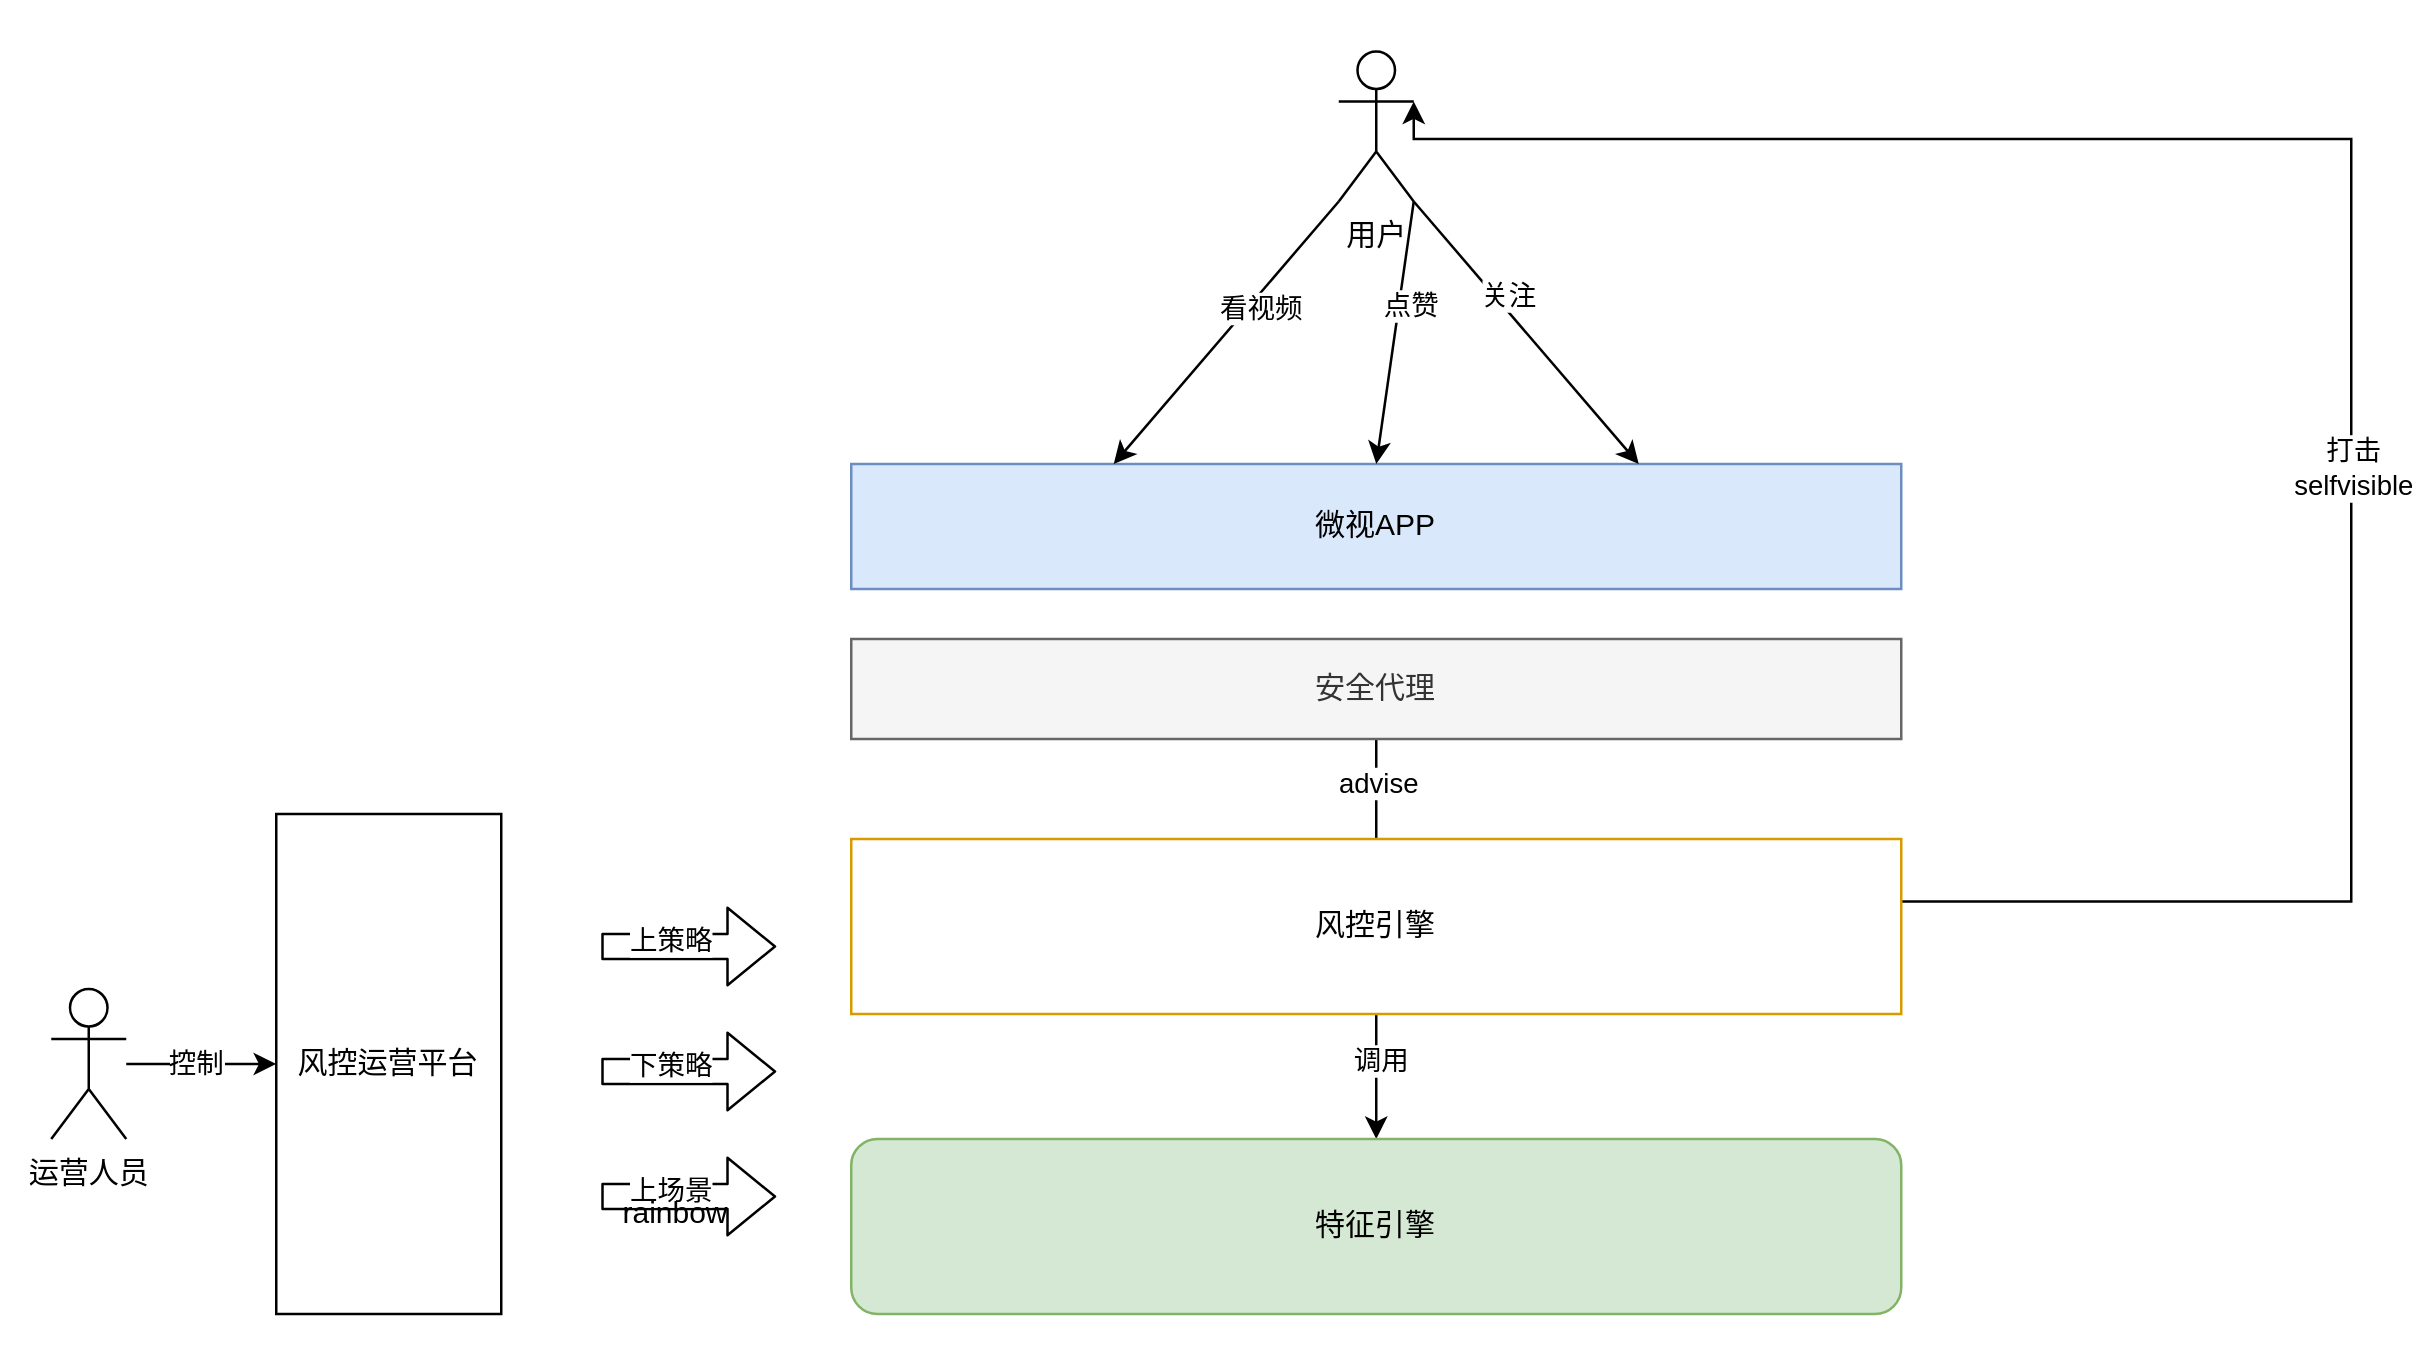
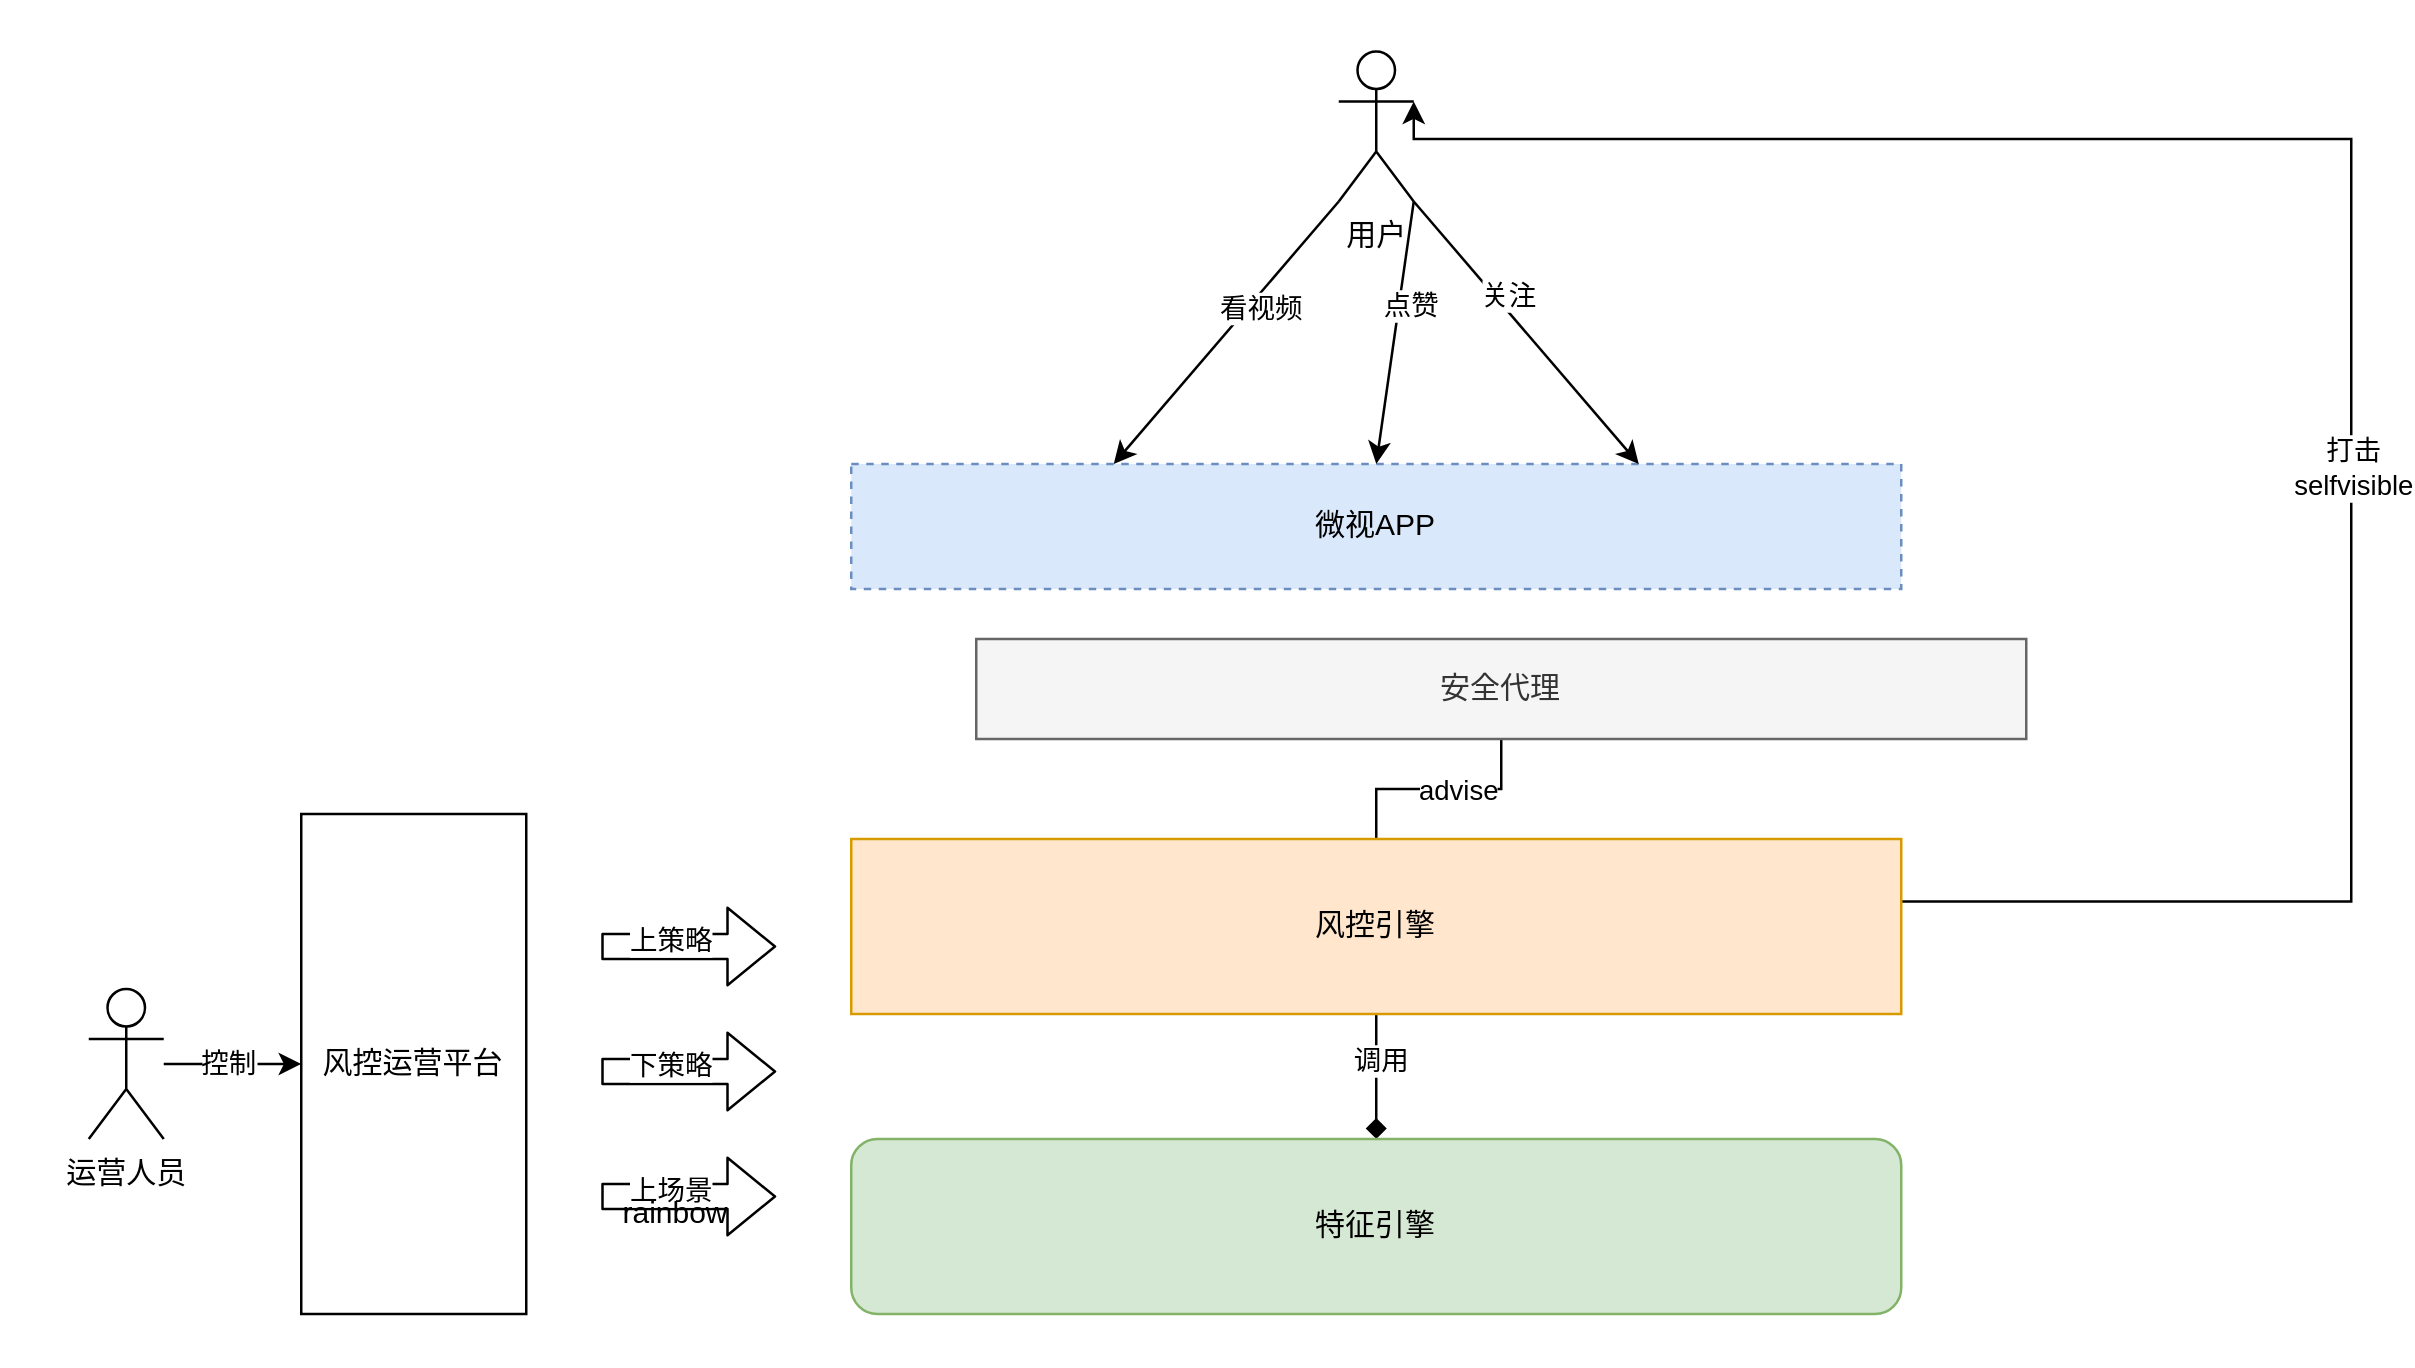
(1376, 526) -> (1376, 526)
(1376, 689) -> (1501, 689)
(1376, 926) -> (1376, 926)
(89, 1064) -> (126, 1064)
(389, 1064) -> (414, 1064)
(1376, 1120) -> (1376, 1118)
